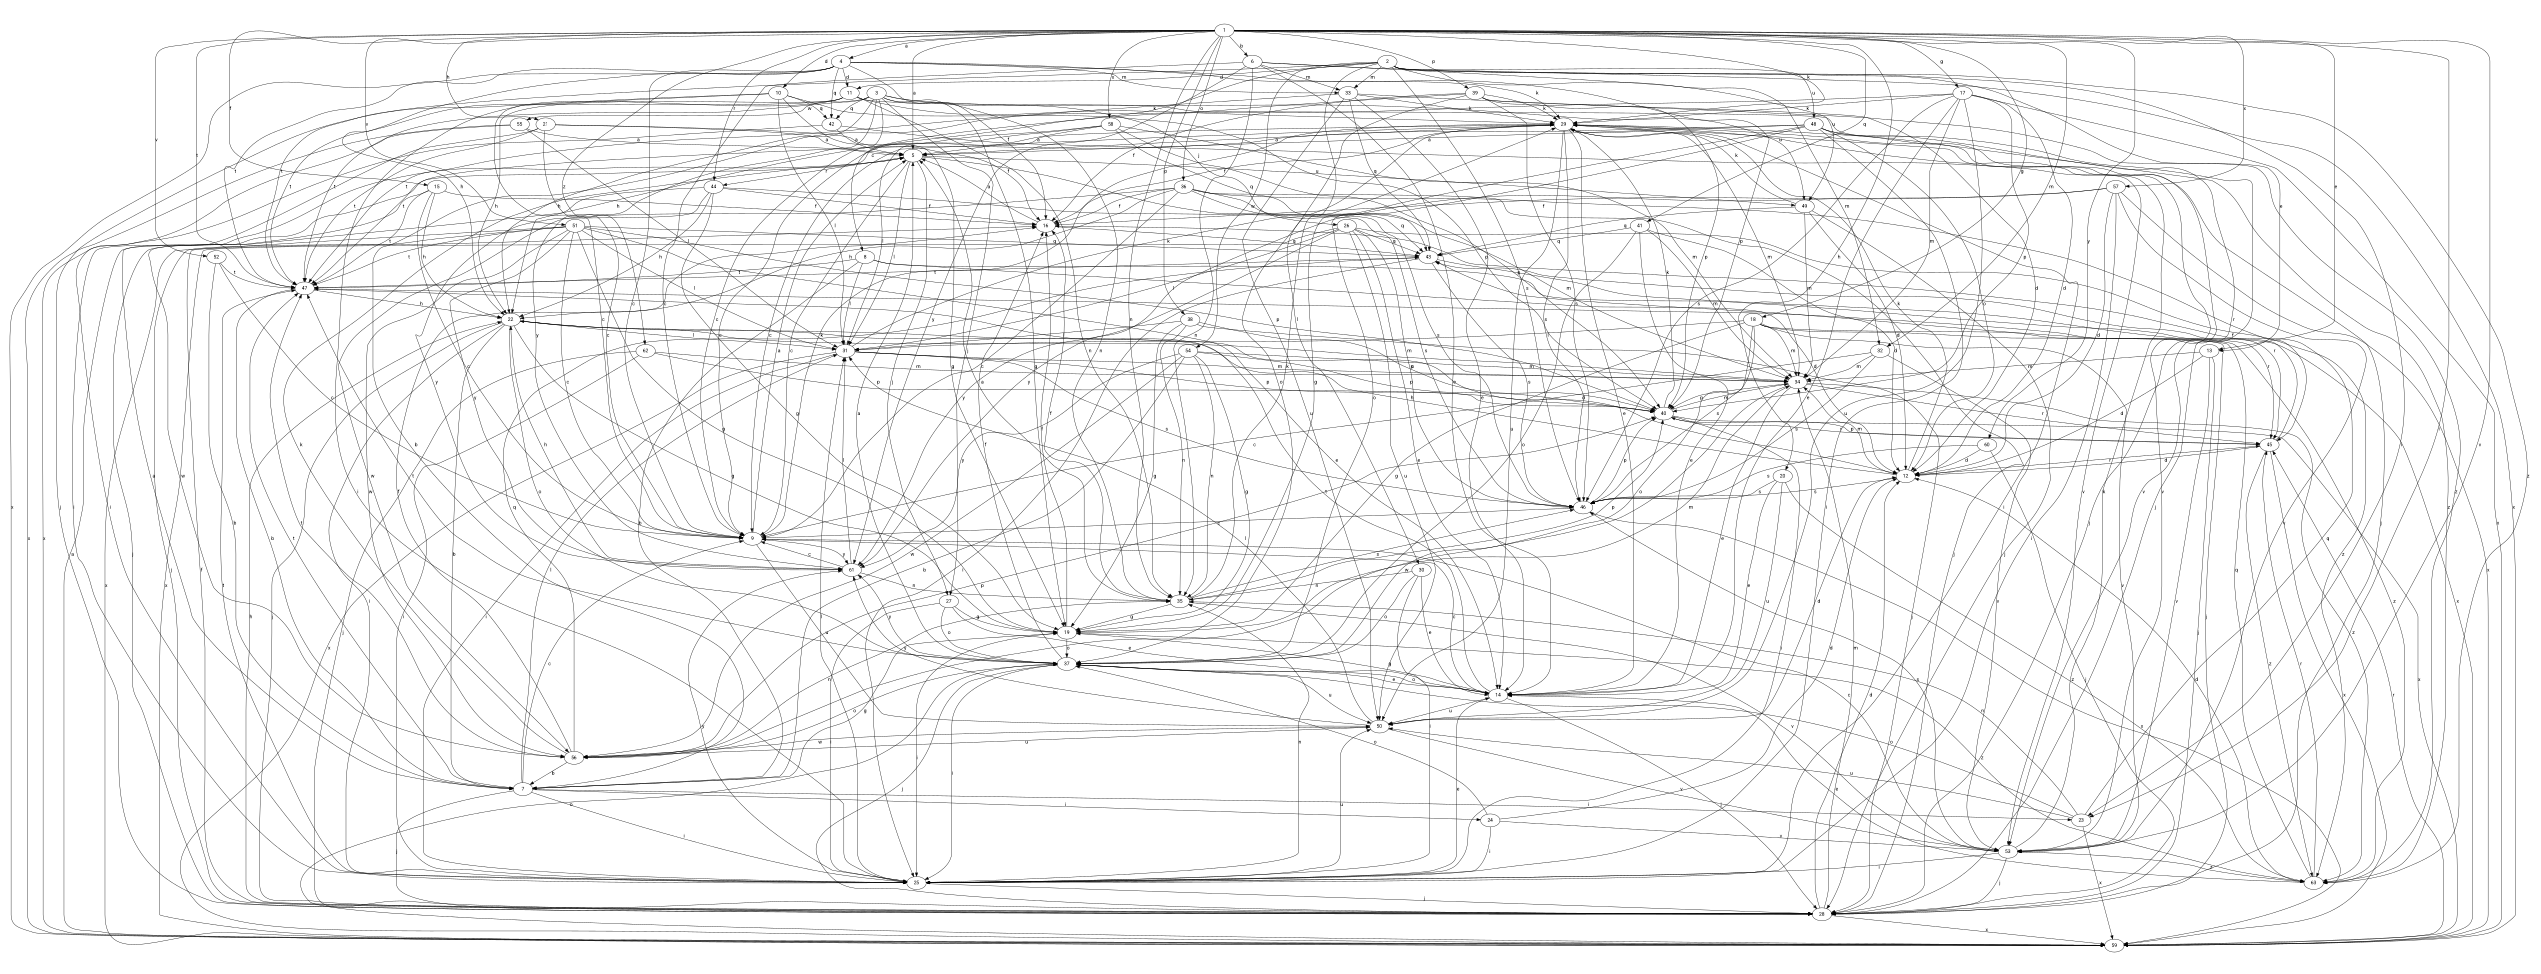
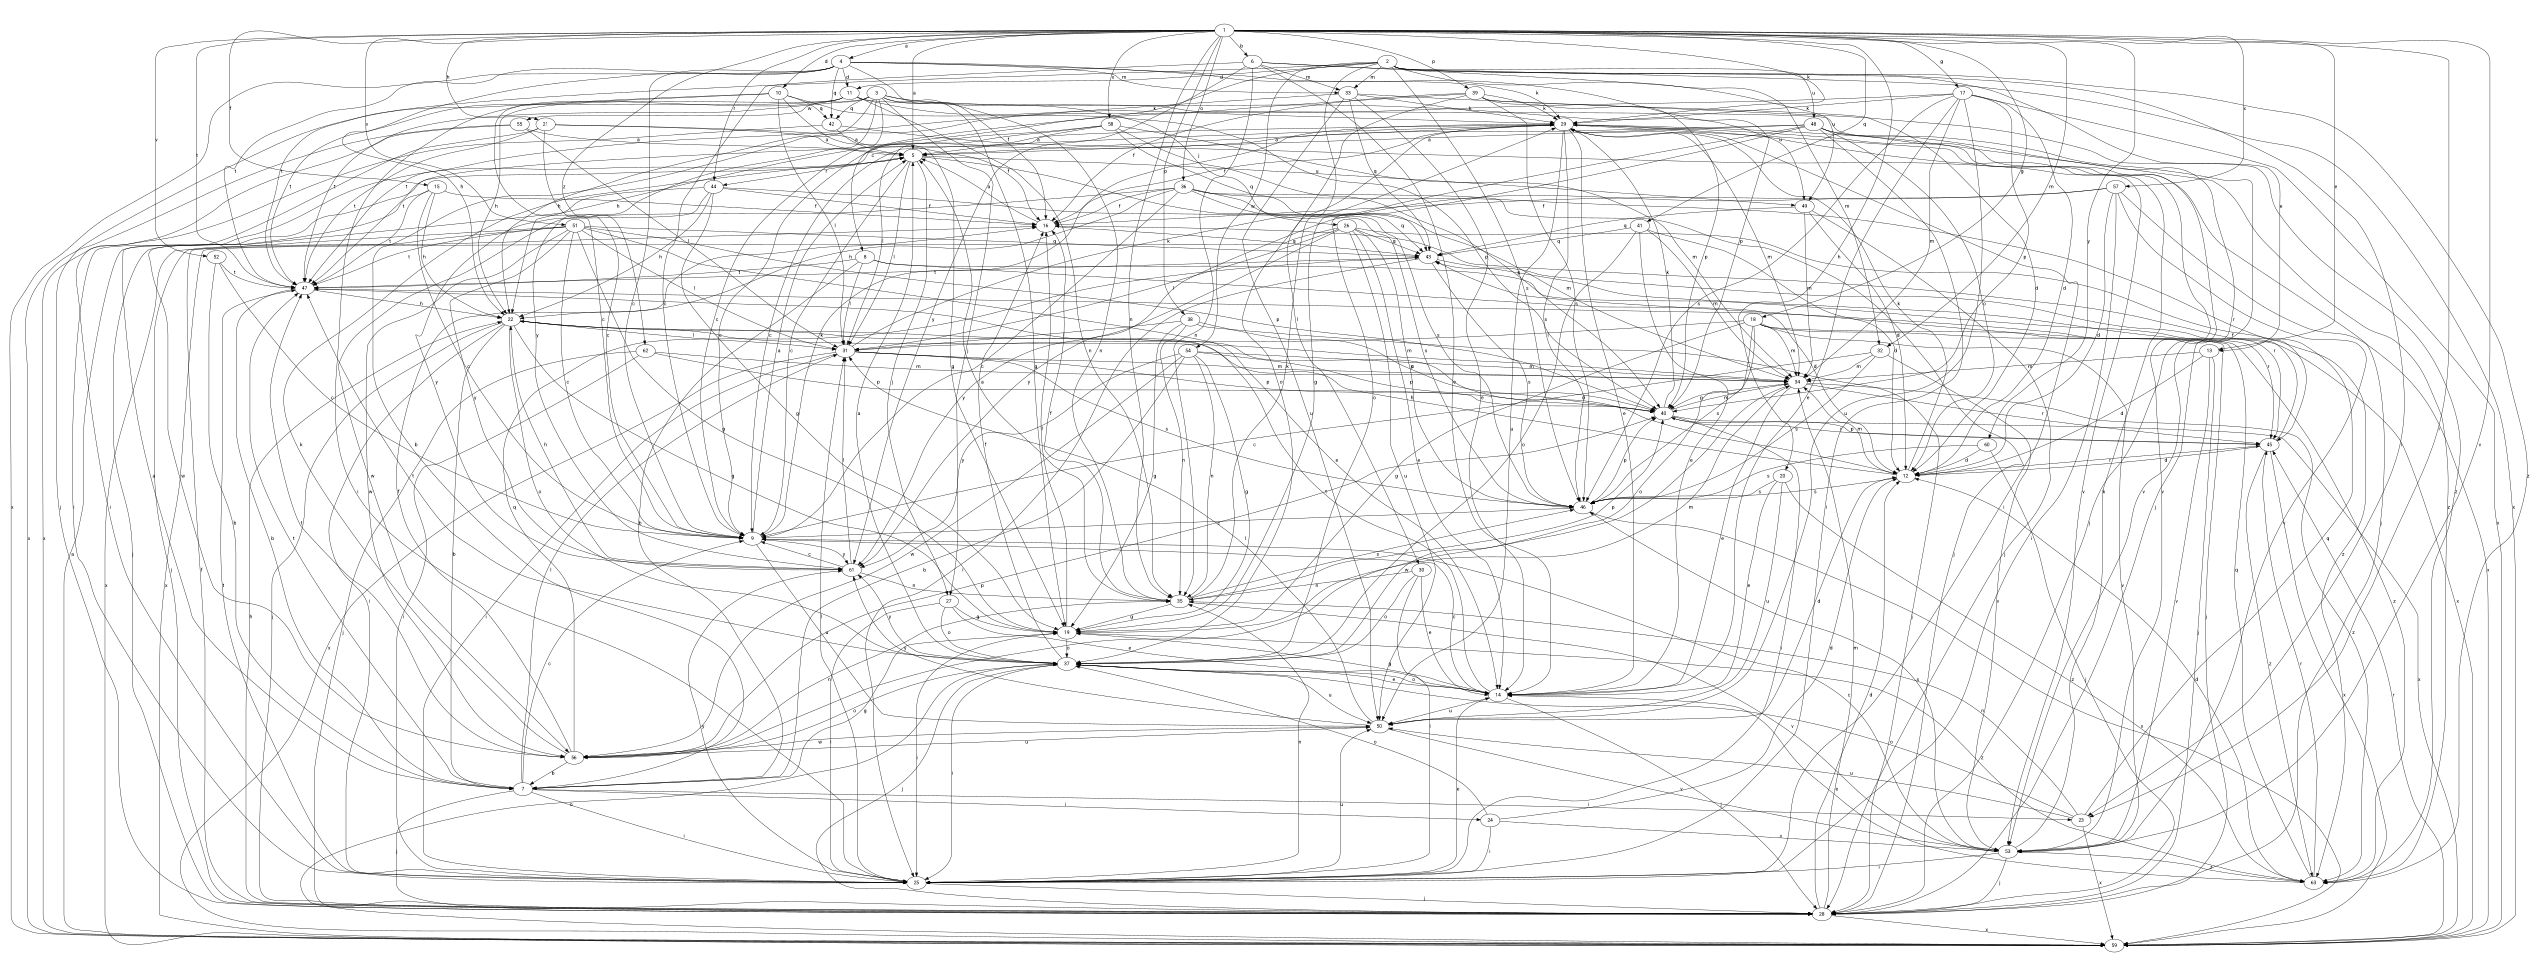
(1703, 138) -> none
